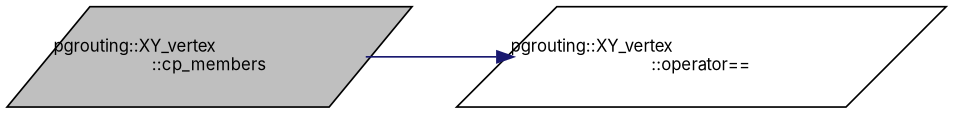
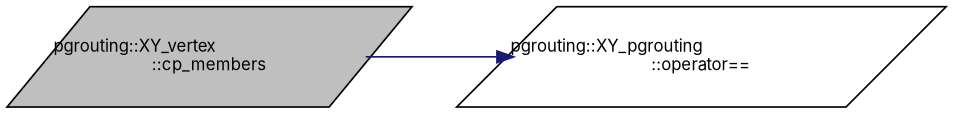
(701, 57) -> (701, 57)
